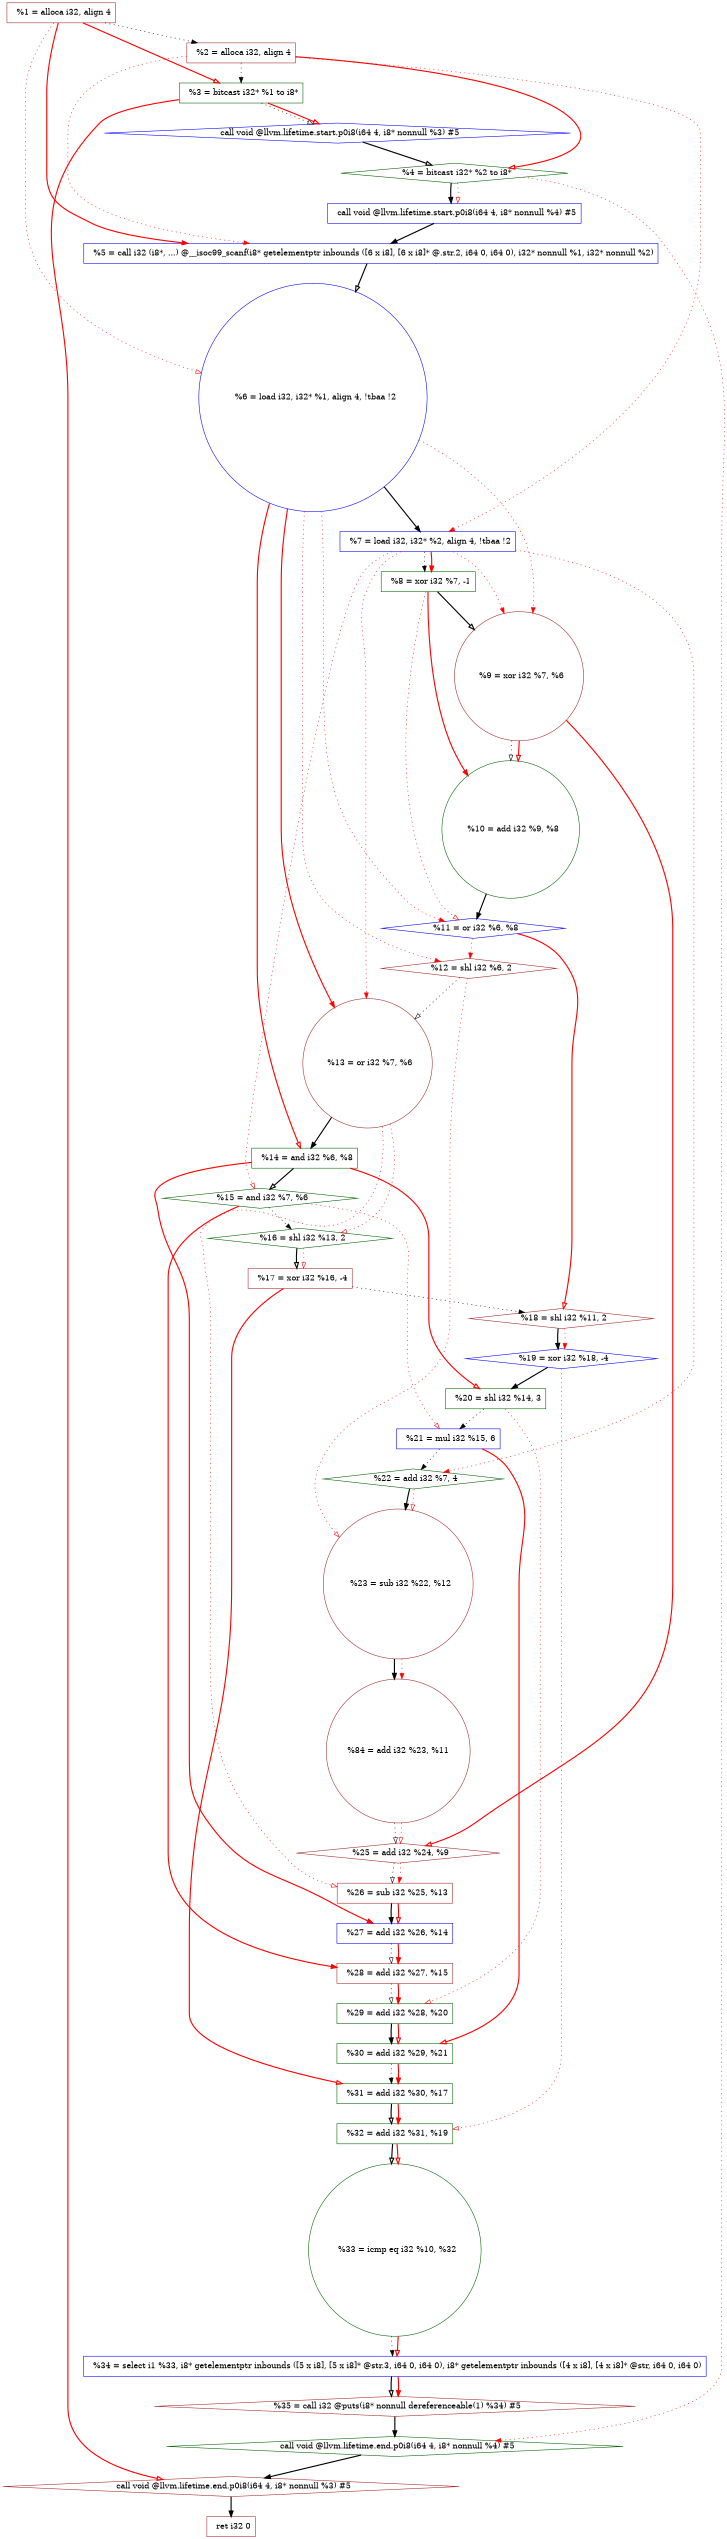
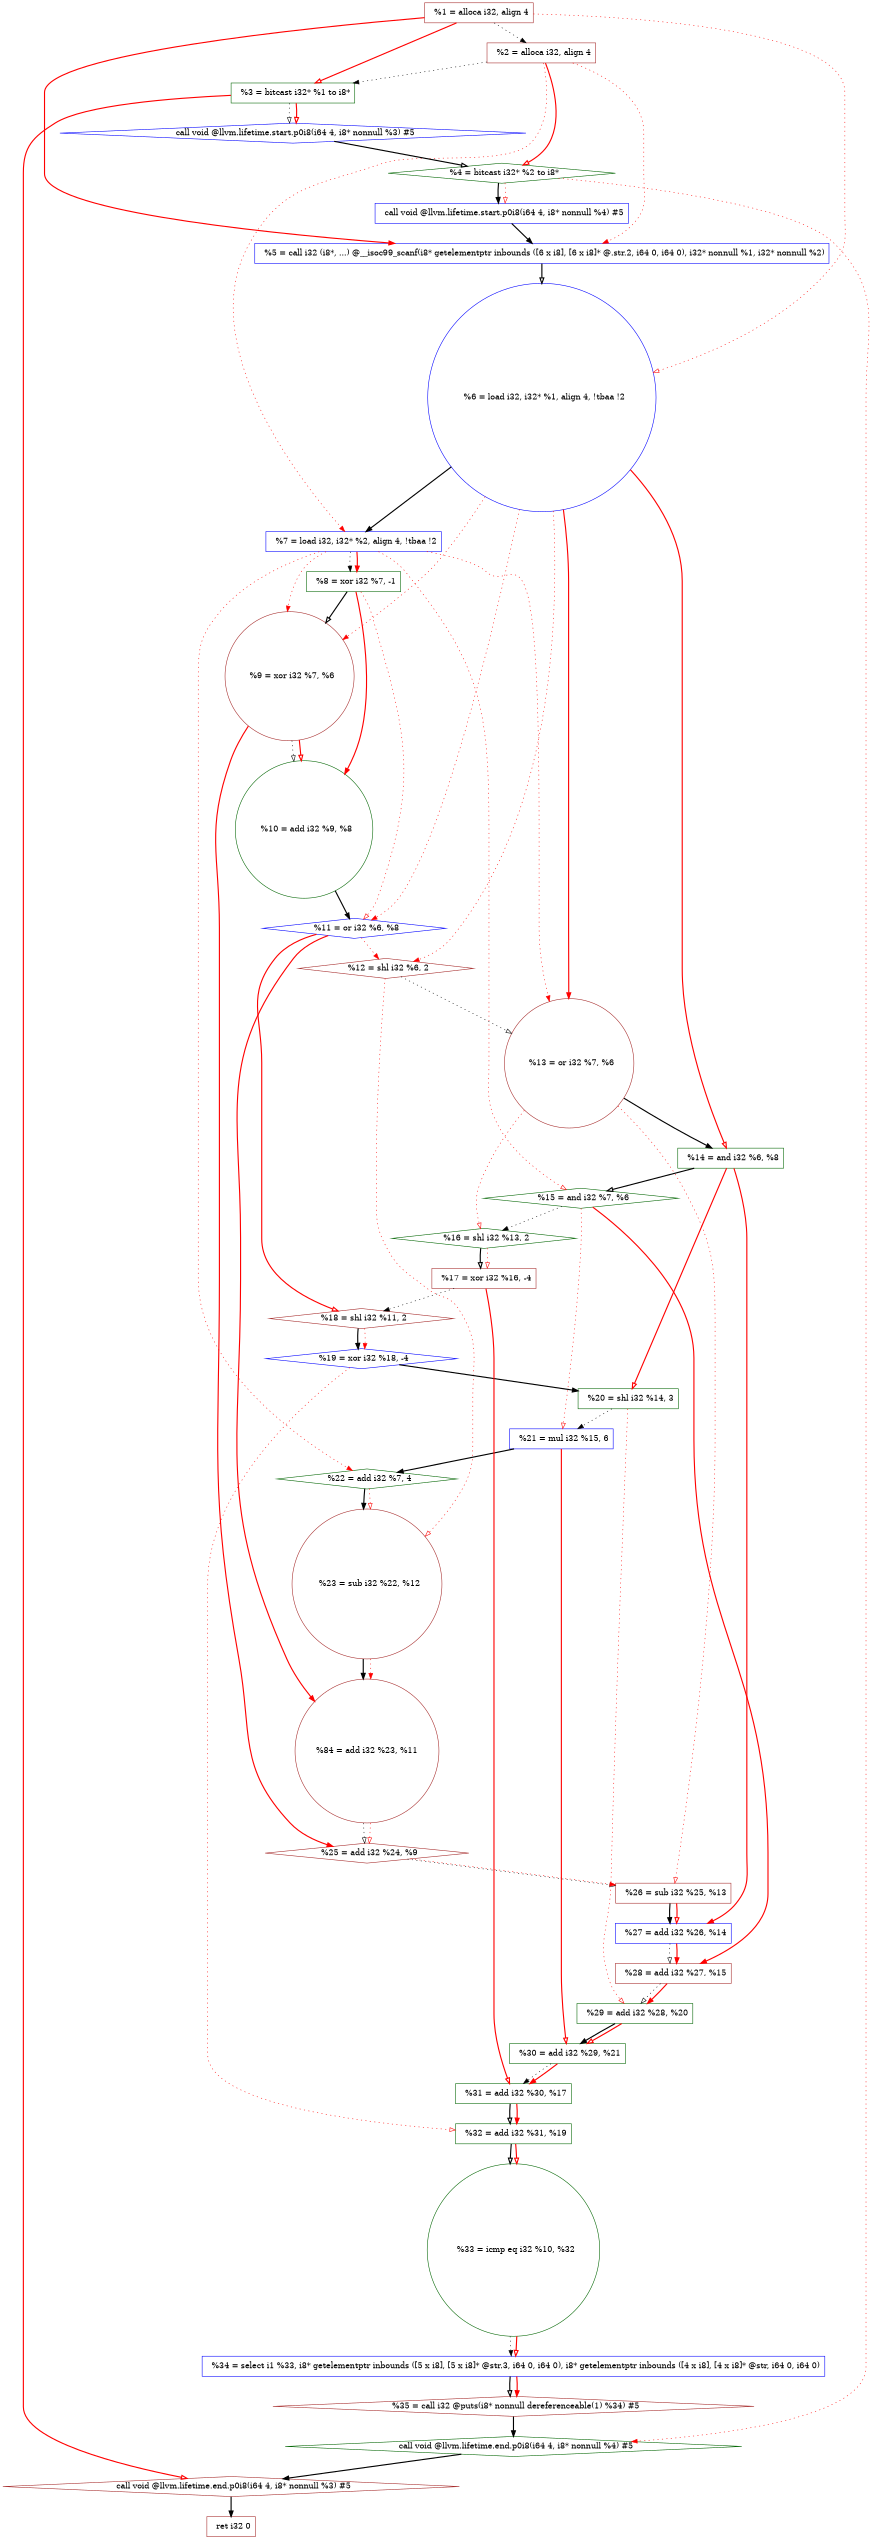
none -> (240, 1307)
(673, 1325) -> (219, 1300)
(432, 1457) -> (459, 1460)
